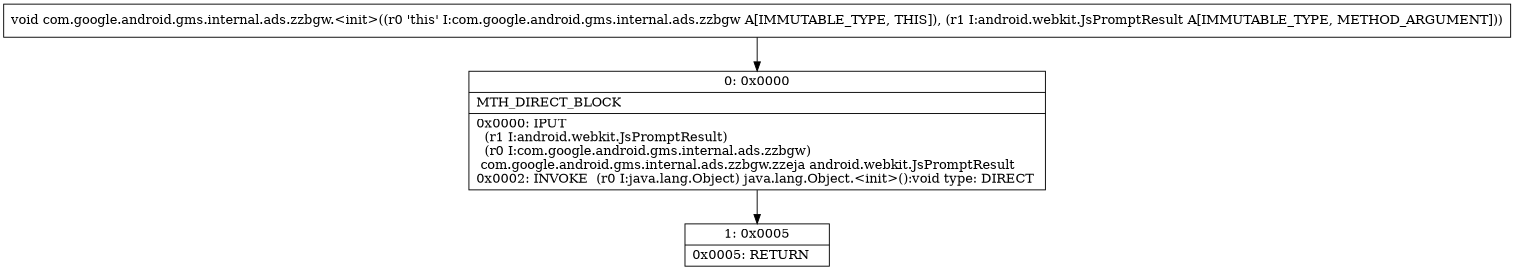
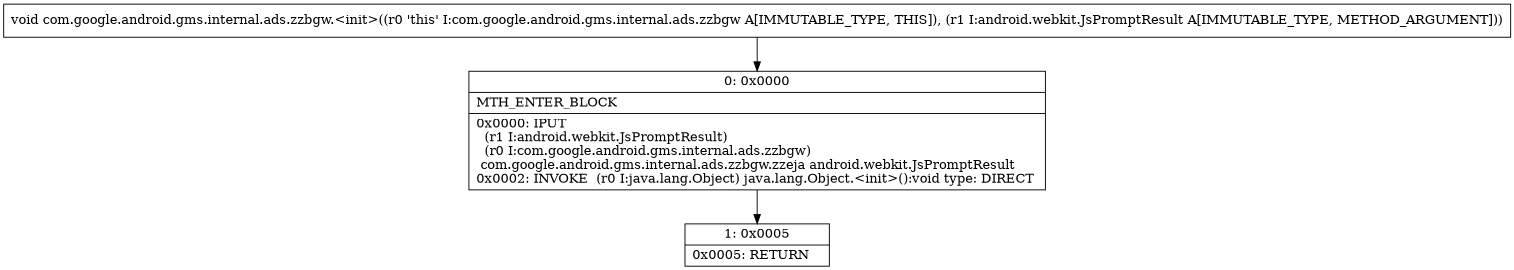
(549, 103) -> (547, 103)
